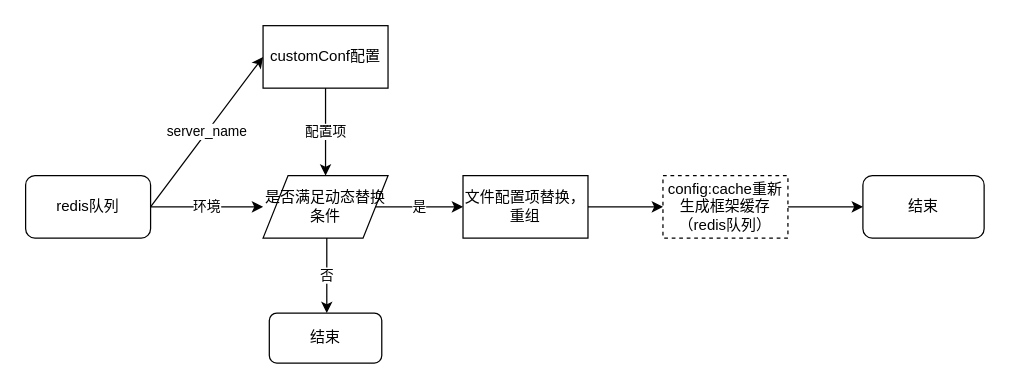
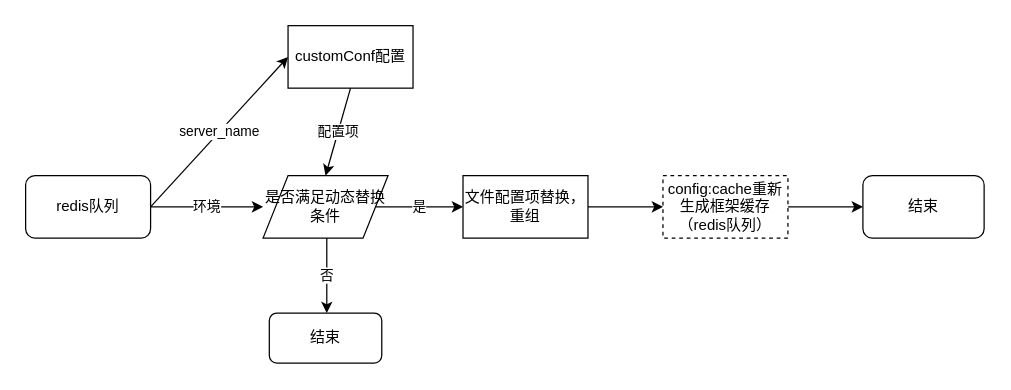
(326, 57) -> (351, 57)
